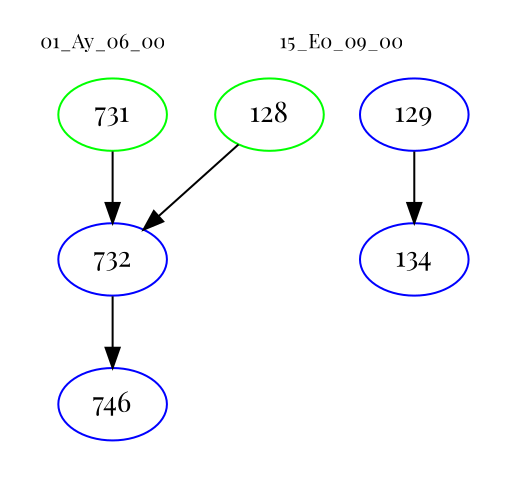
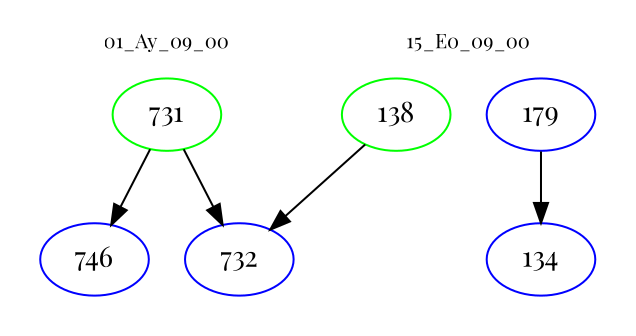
(104, 43) -> (167, 43)
(269, 115) -> (396, 115)
(414, 115) -> (541, 115)
(113, 322) -> (135, 178)
